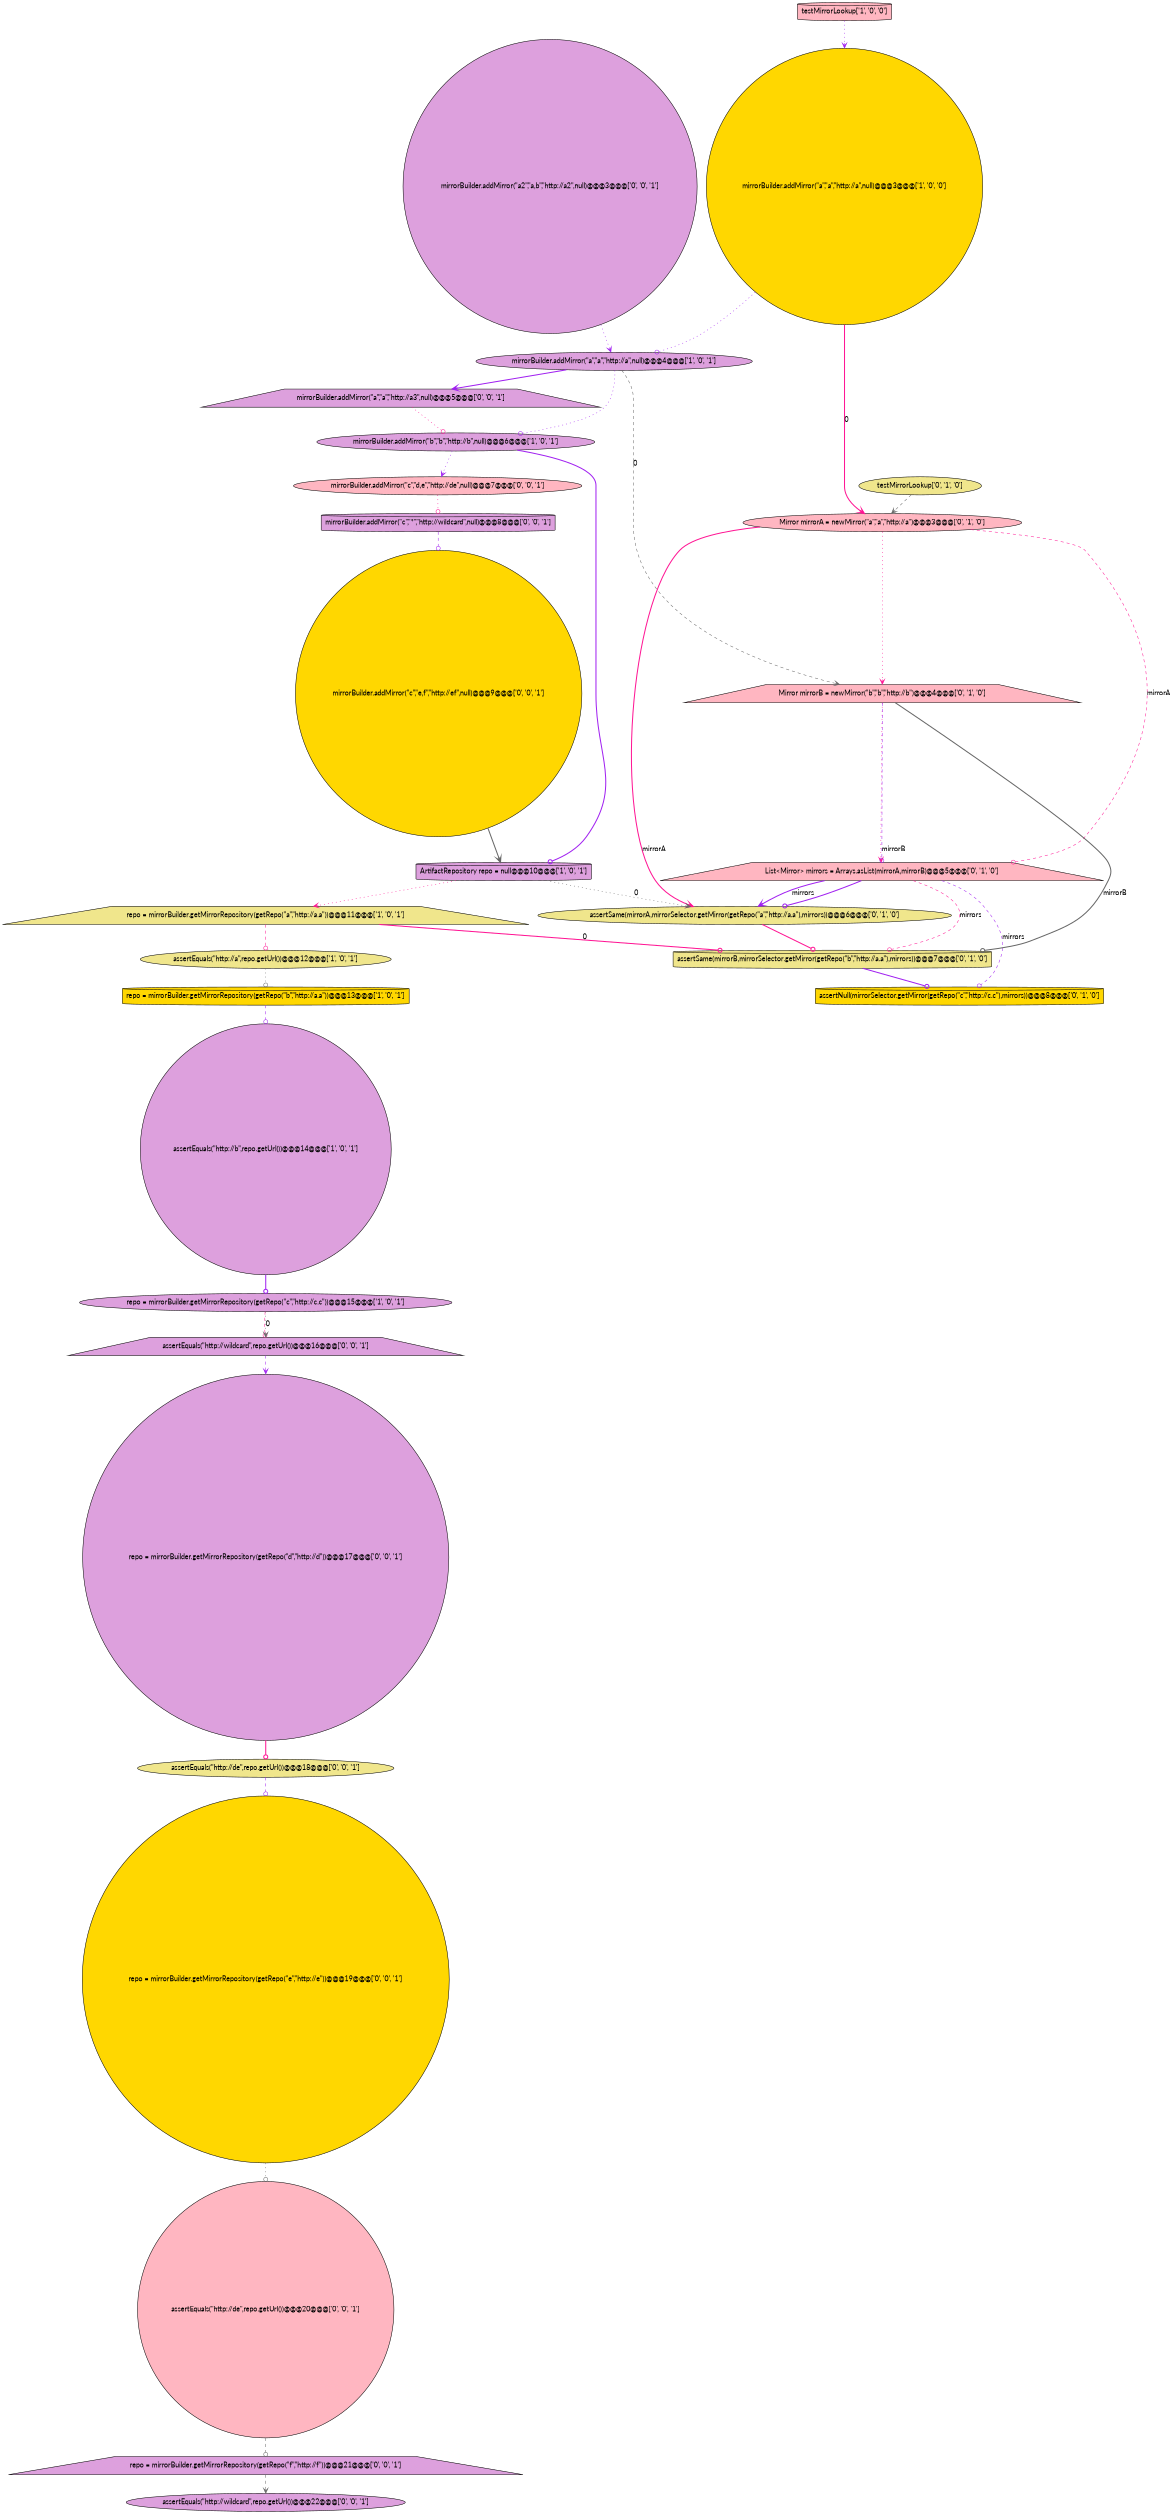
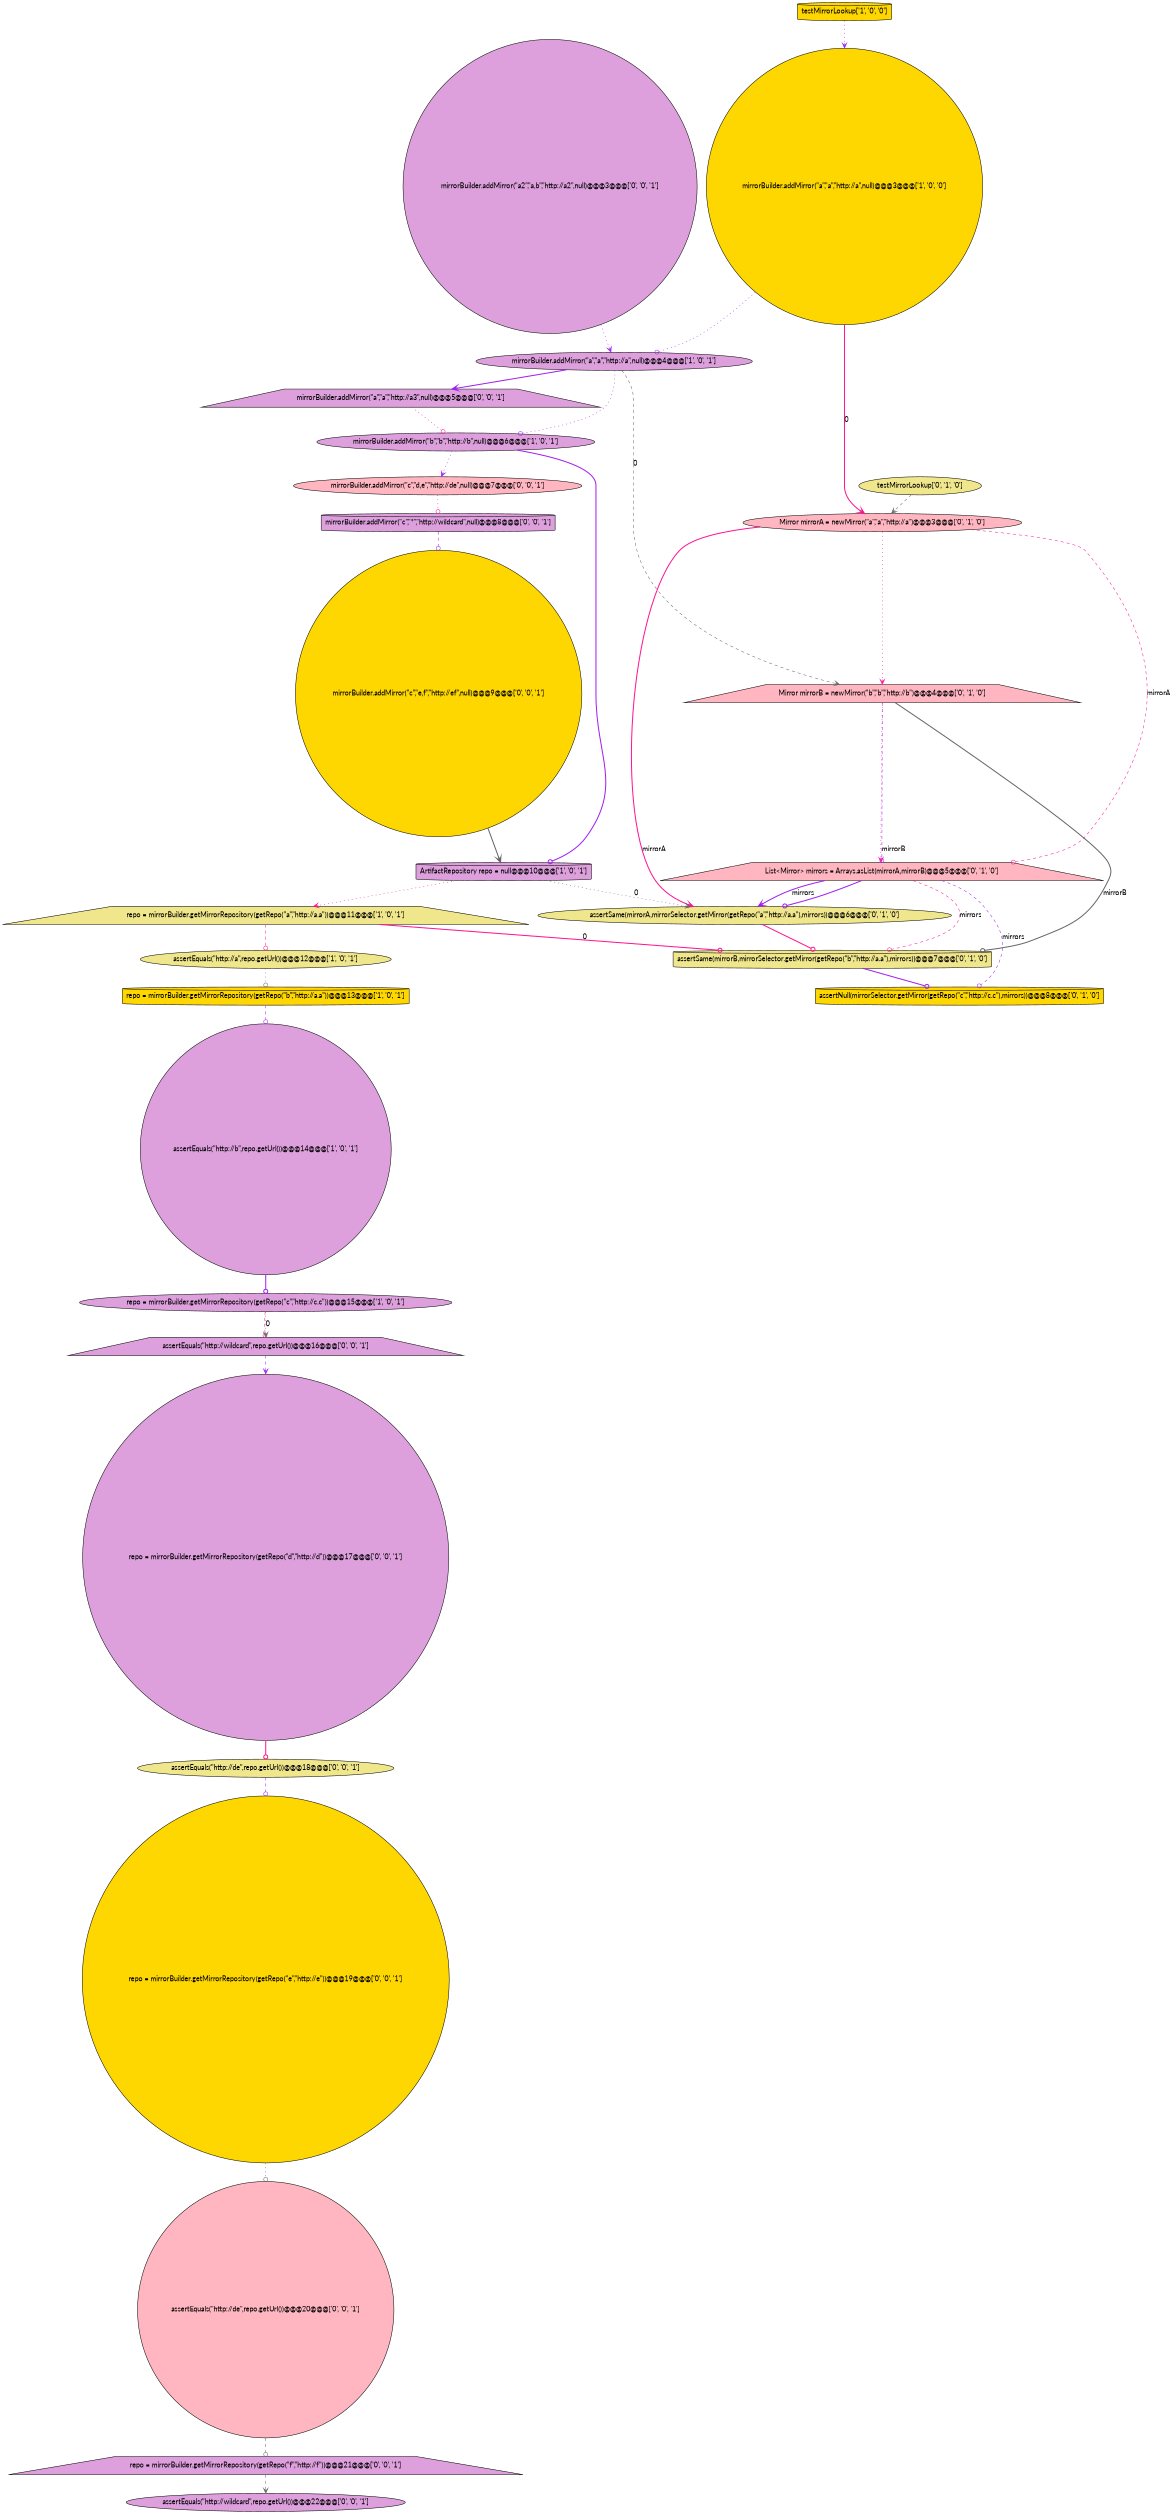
(845, 12) -> (845, 12)
